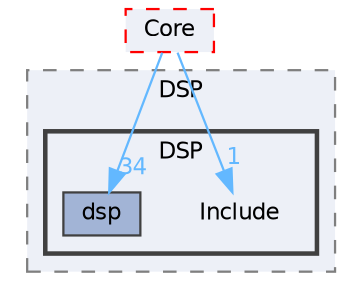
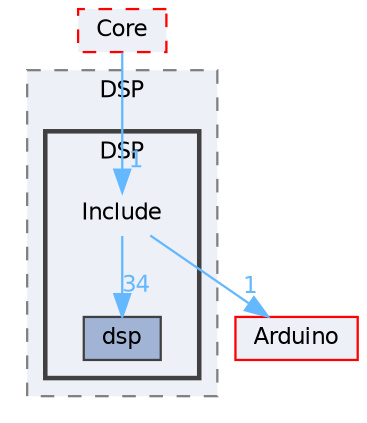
(140, 112) -> (122, 265)
none -> (297, 338)
